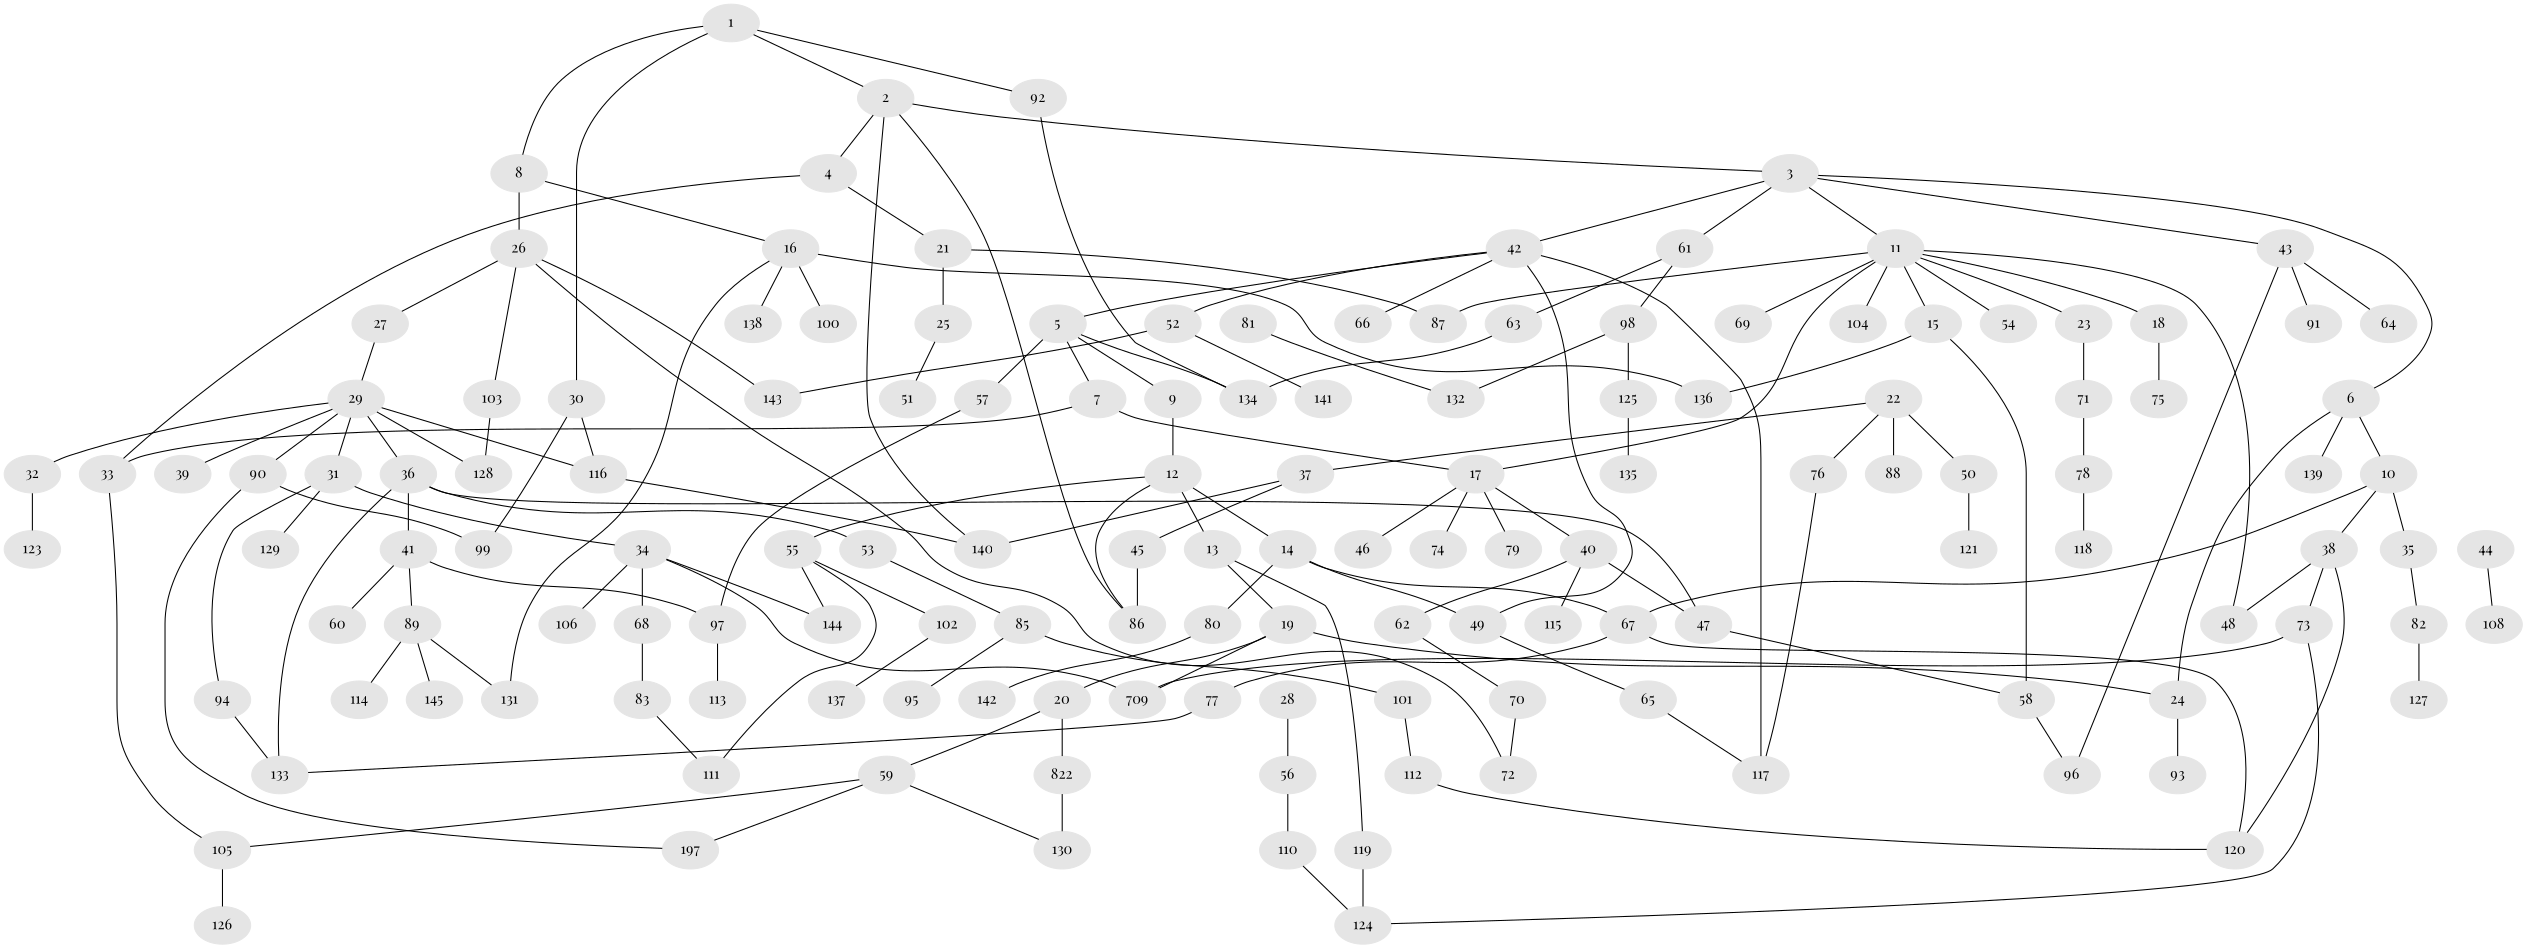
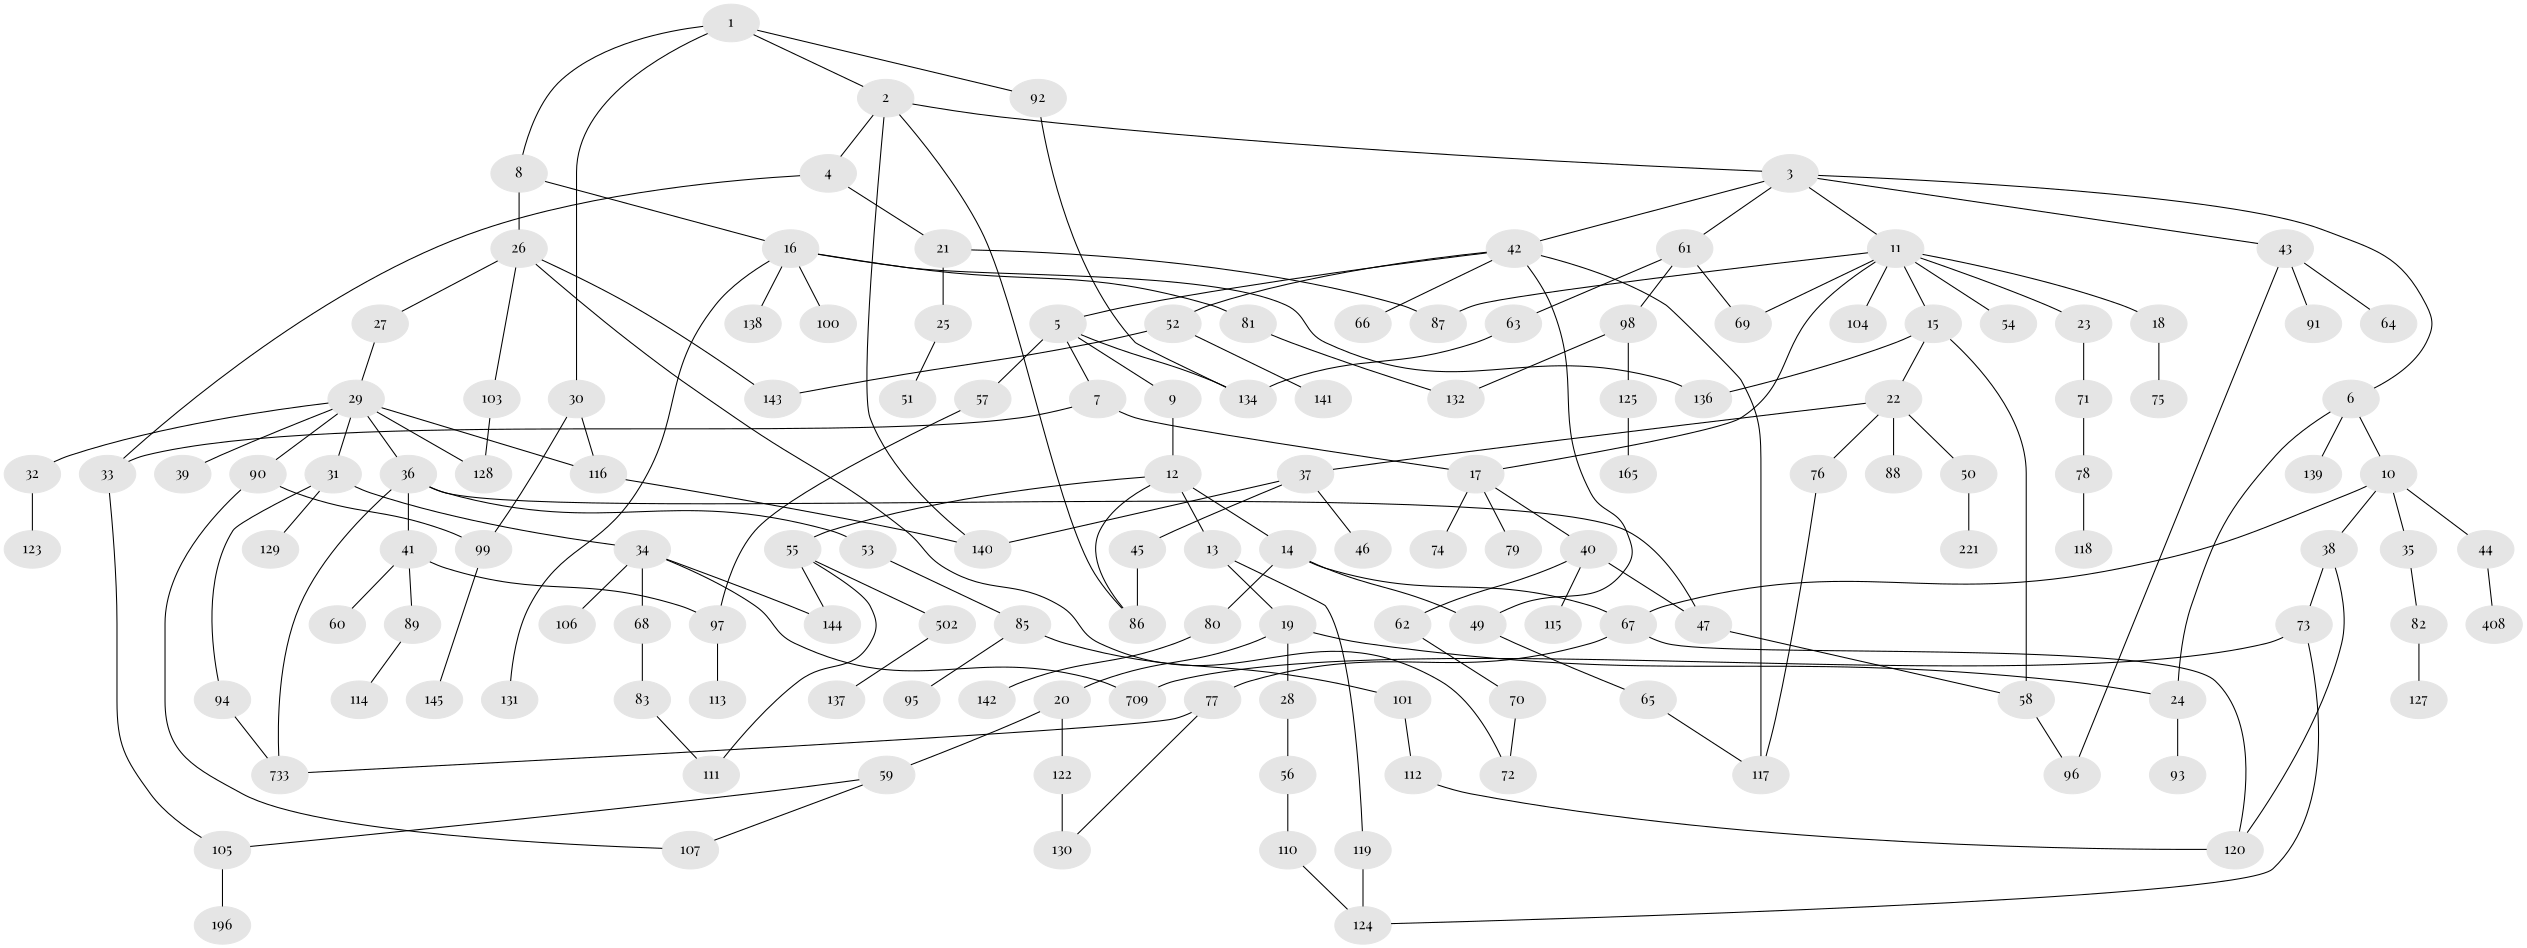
none -> (1116, 284)
none -> (1714, 286)
none -> (1913, 361)
(1628, 474) -> (1628, 474)
(1419, 512) -> (1334, 512)
none -> (2437, 512)
(1969, 549) -> (1969, 549)
(947, 625) -> (947, 625)
(2229, 625) -> none
(2494, 625) -> (2494, 625)
(424, 662) -> (459, 625)
(461, 662) -> none
(1213, 662) -> (1288, 662)
(280, 775) -> (280, 775)
(1062, 775) -> (1062, 775)
(974, 813) -> (1137, 775)
(690, 850) -> (690, 850)
(222, 925) -> (222, 925)
